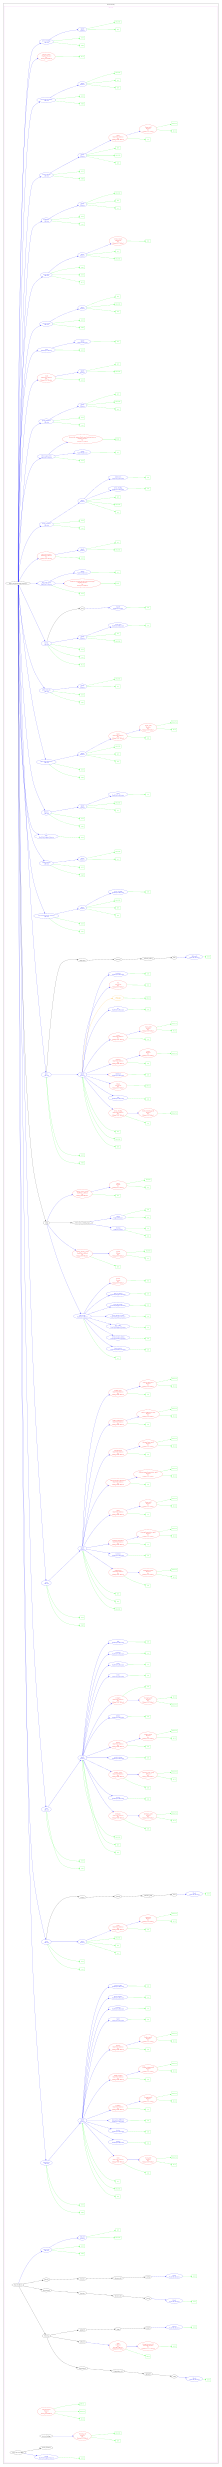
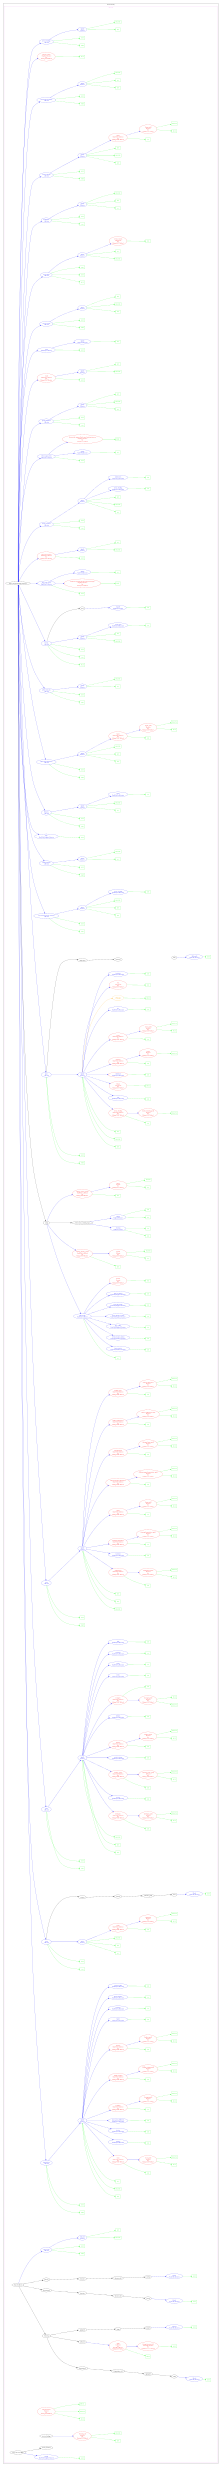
(148, 959) -> none
